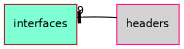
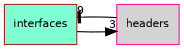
none -> (91, 32)
